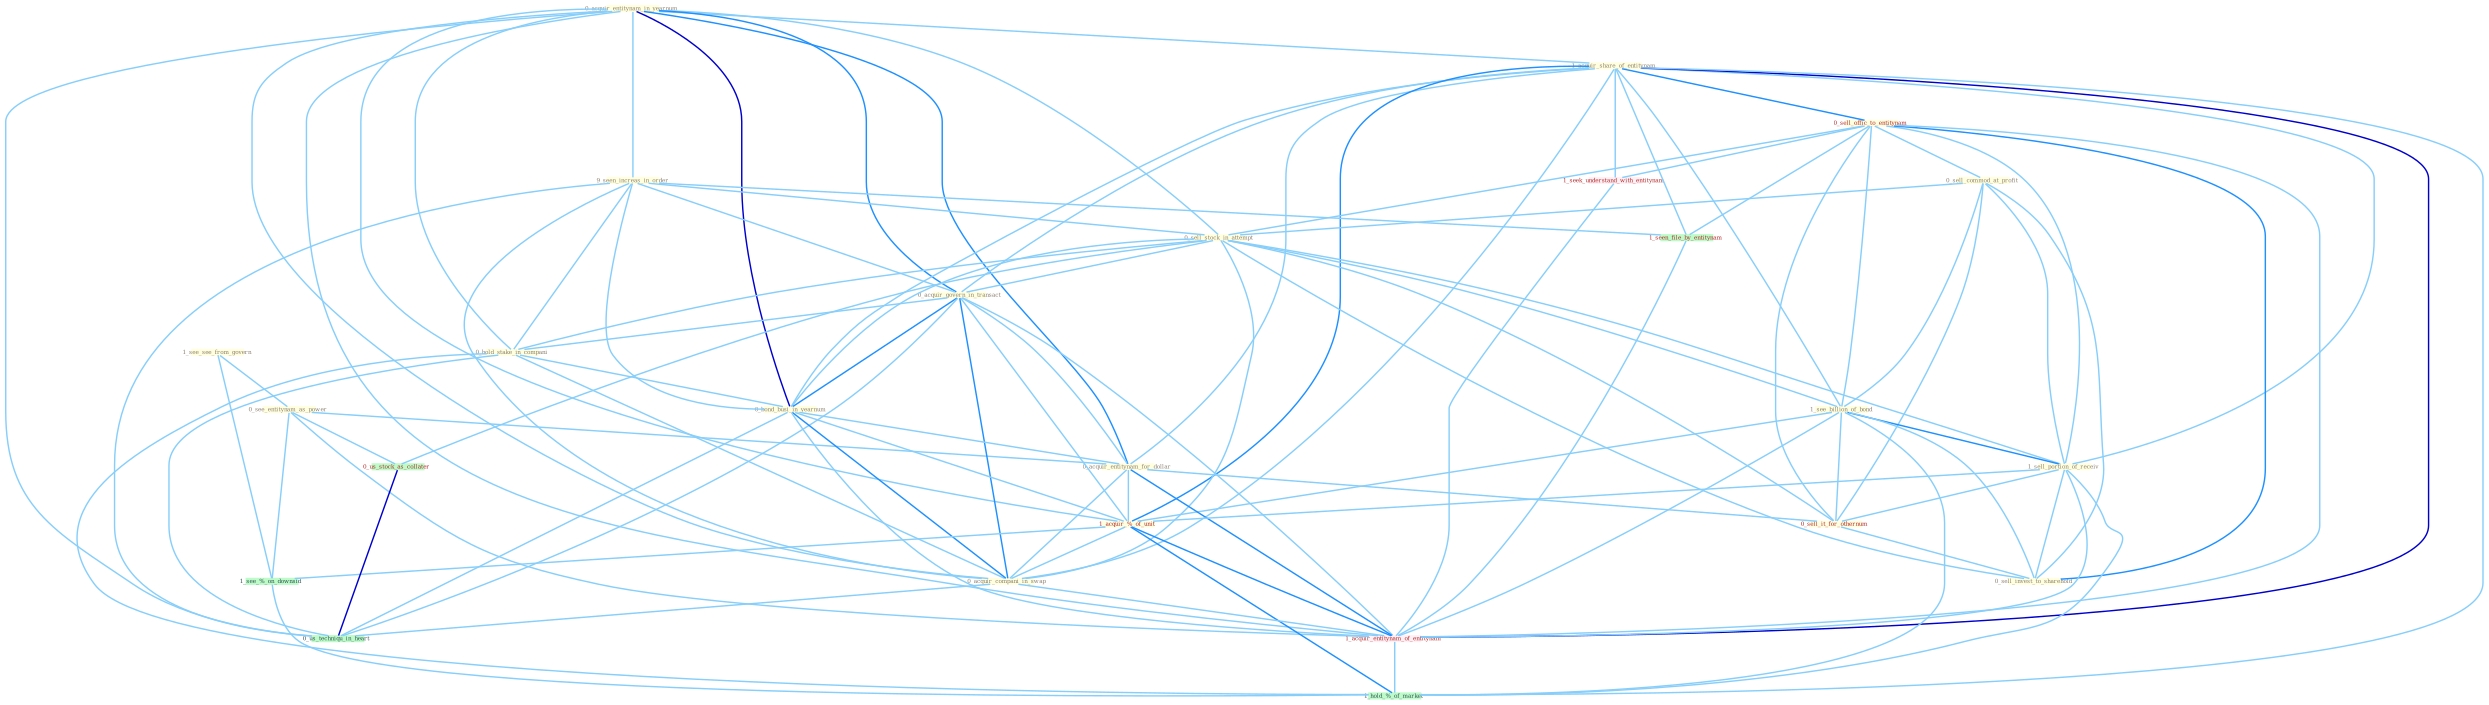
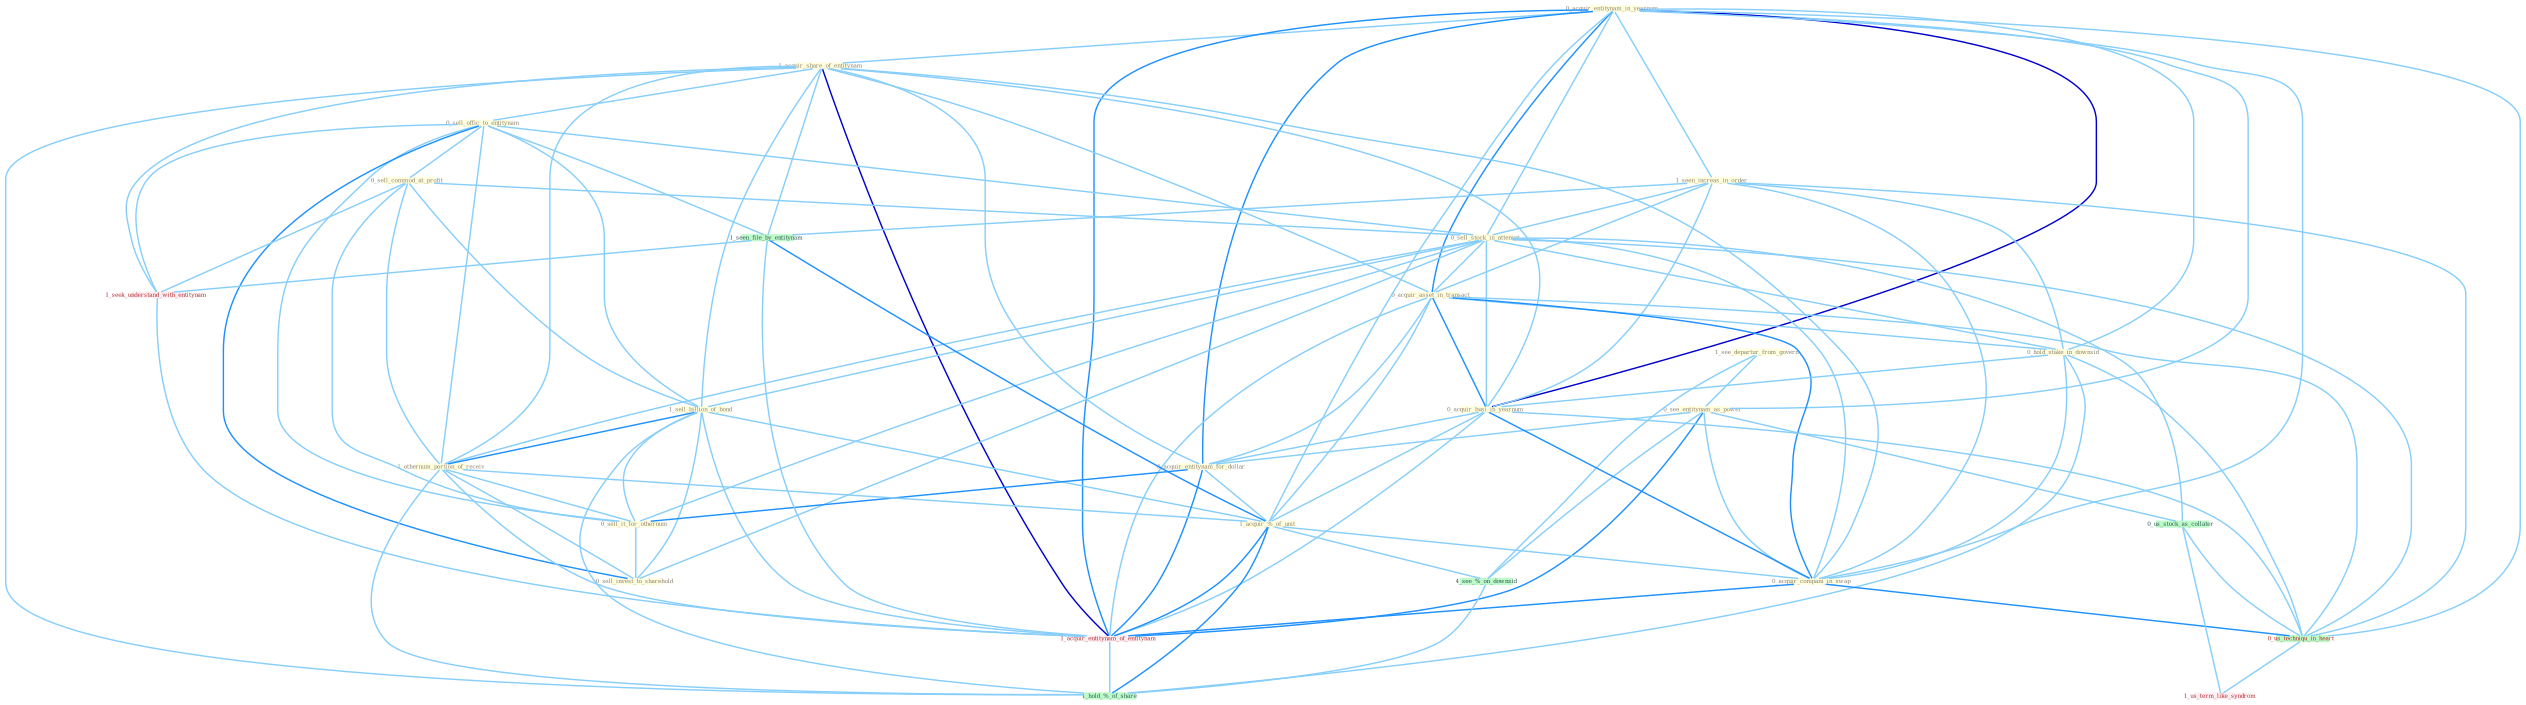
(1743, 95) -> (653, 94)
(1872, 123) -> (484, 123)
none -> (2248, 165)
(633, 180) -> (1713, 180)
(1687, 238) -> (768, 238)
(1340, 248) -> (1003, 379)
none -> (448, 268)
(959, 295) -> (1432, 295)
none -> (2101, 299)
(218, 352) -> (1758, 352)
(513, 352) -> (2063, 352)
(2099, 372) -> (301, 230)
(790, 410) -> (1486, 410)
(1841, 410) -> (702, 410)
(398, 467) -> (2182, 524)
(2065, 467) -> (441, 467)
(1465, 494) -> (959, 492)
(548, 504) -> (1096, 118)
(1128, 524) -> (1269, 524)
(1836, 524) -> (636, 524)
(1051, 540) -> (1730, 513)
(368, 553) -> (2234, 589)
(2247, 569) -> none
(272, 581) -> (1486, 581)
(1156, 604) -> (1494, 607)
(804, 609) -> (1502, 592)
(673, 610) -> (2058, 610)
(338, 639) -> (2303, 639)
(1395, 696) -> (1110, 696)
none -> (2221, 696)
